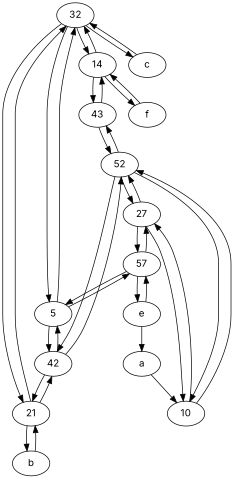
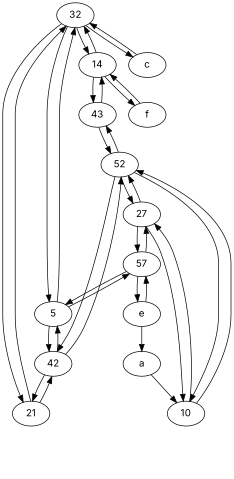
(31, 463) -> none
